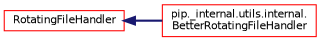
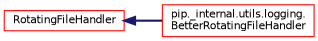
(239, 21) -> (238, 21)
